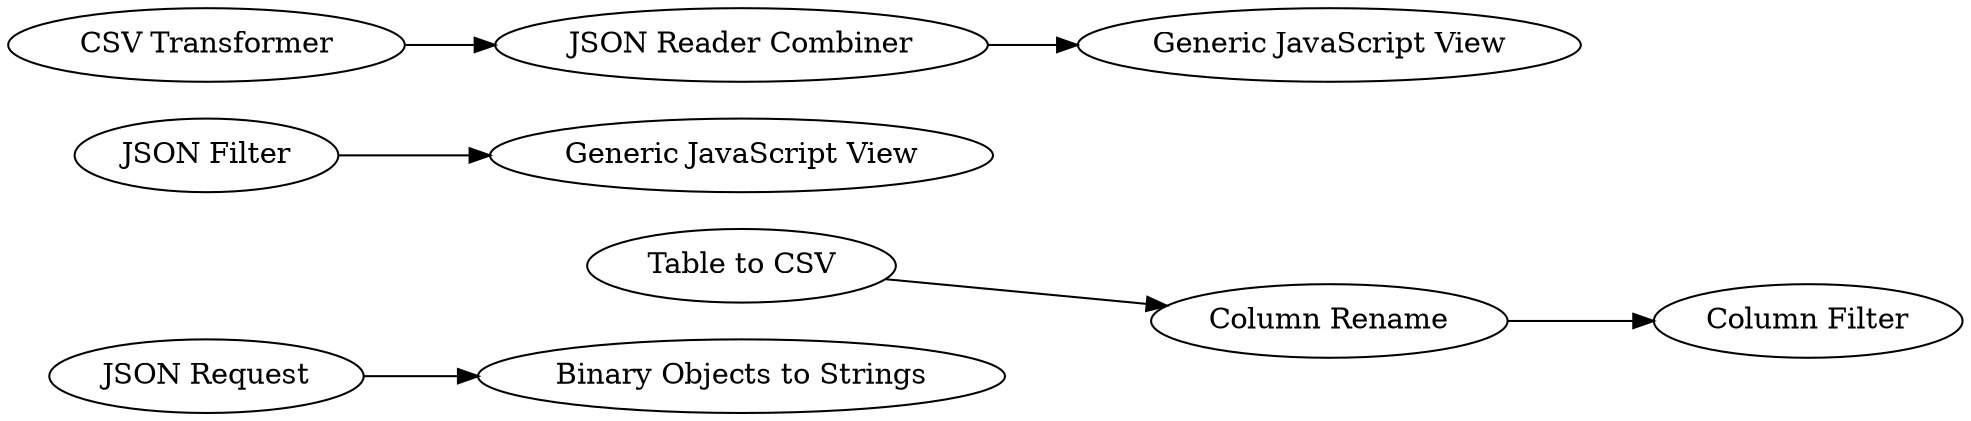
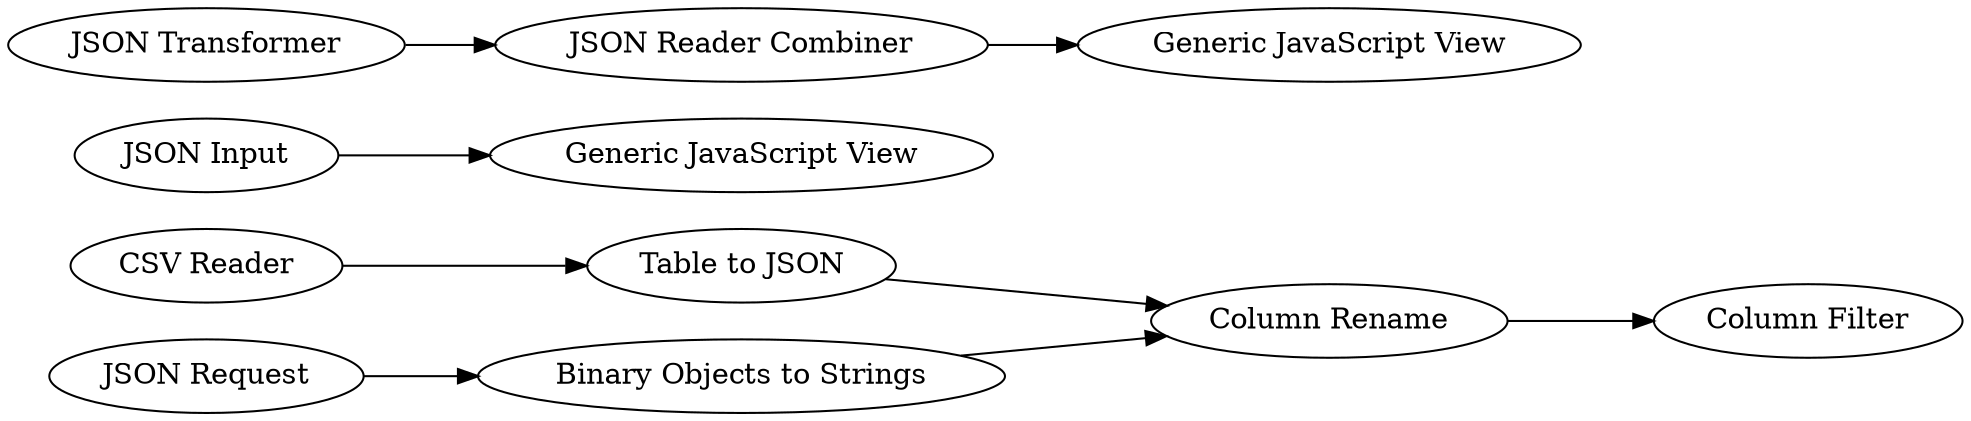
(206, 45) -> (206, 45)
(206, 155) -> (206, 155)
none -> (206, 266)
(741, 266) -> (741, 266)
none -> (1053, 347)
